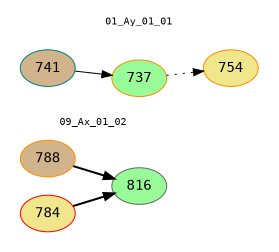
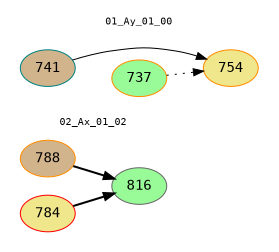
(139, 22) -> (139, 22)
(89, 73) -> (134, 48)
(94, 123) -> (94, 123)
